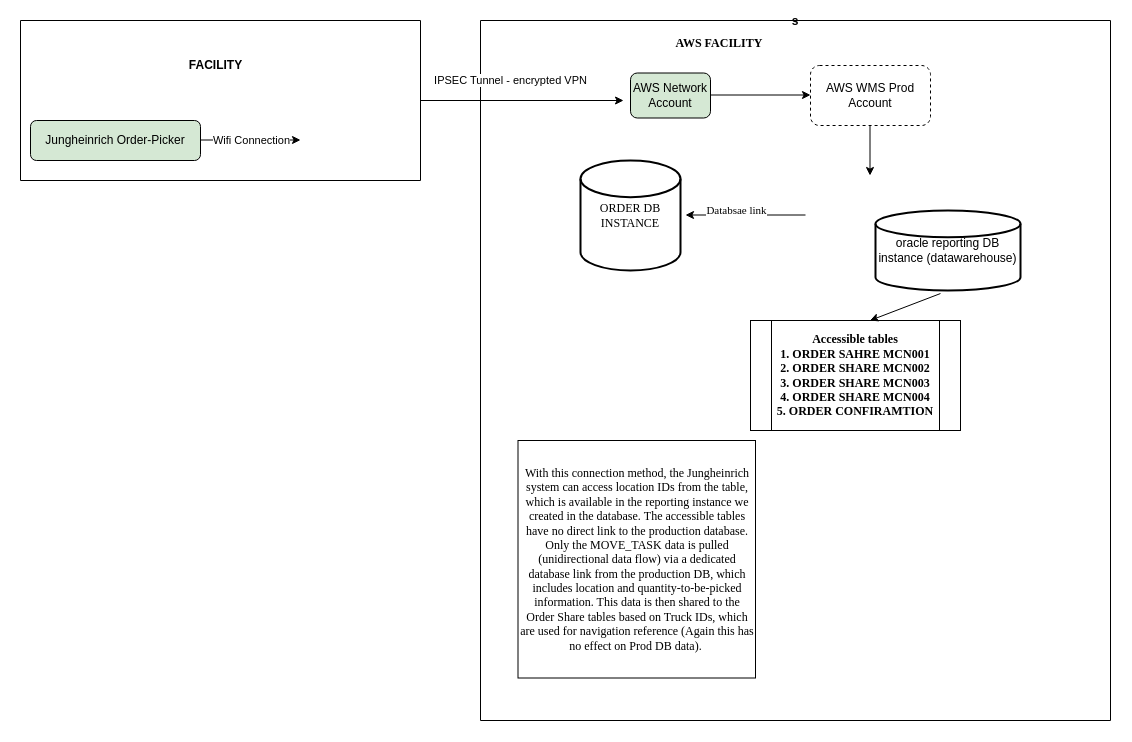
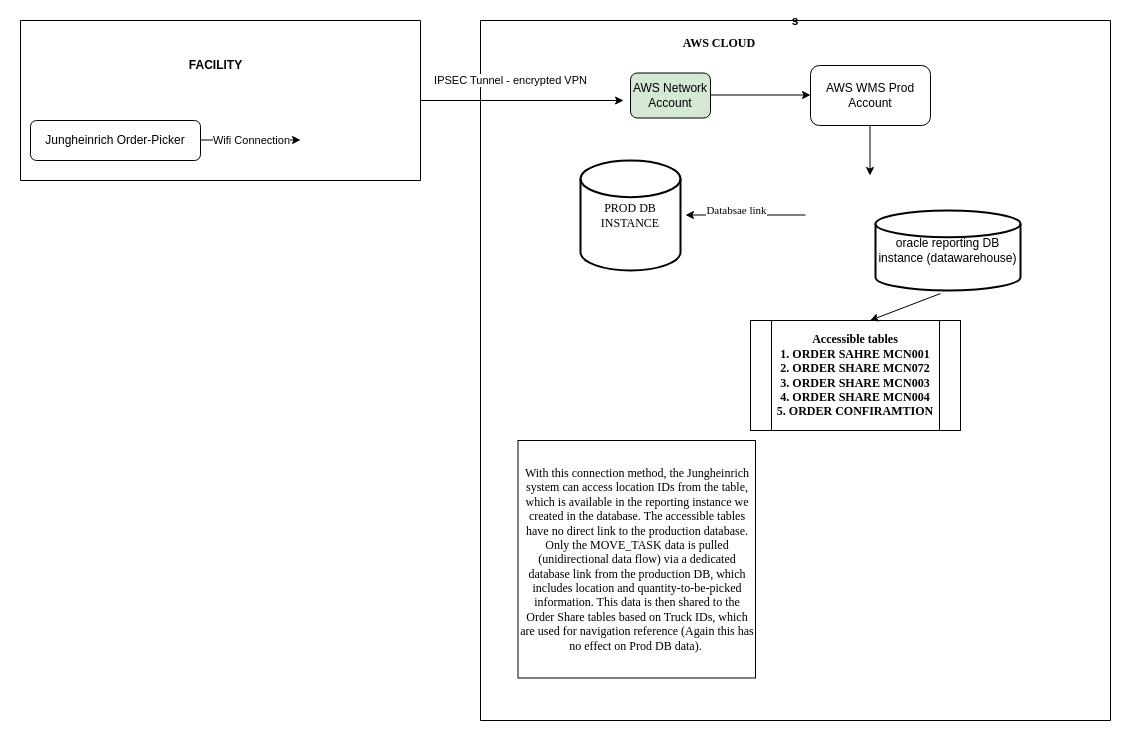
(721, 44) -> (721, 44)
(871, 96) -> (871, 96)
(116, 141) -> (116, 141)
(631, 216) -> (631, 216)
(856, 376) -> (856, 376)
